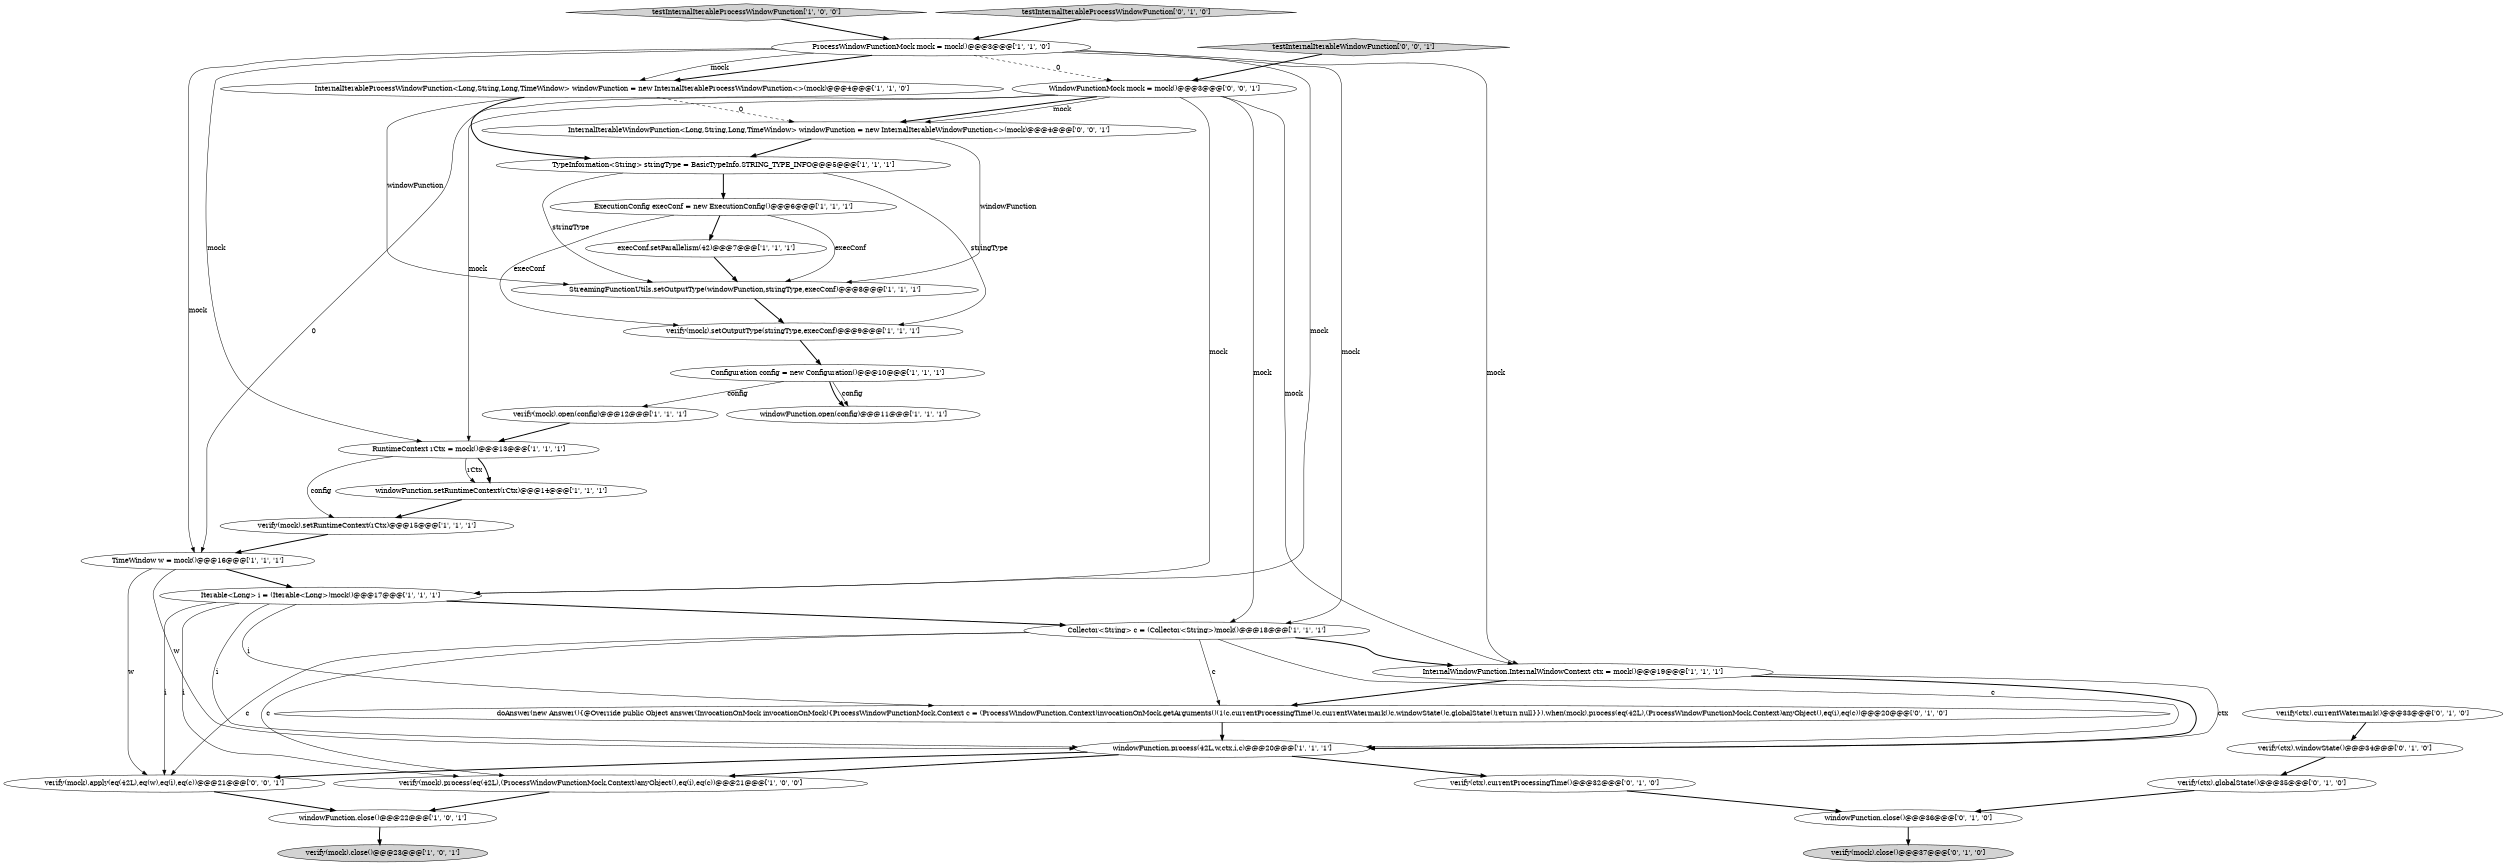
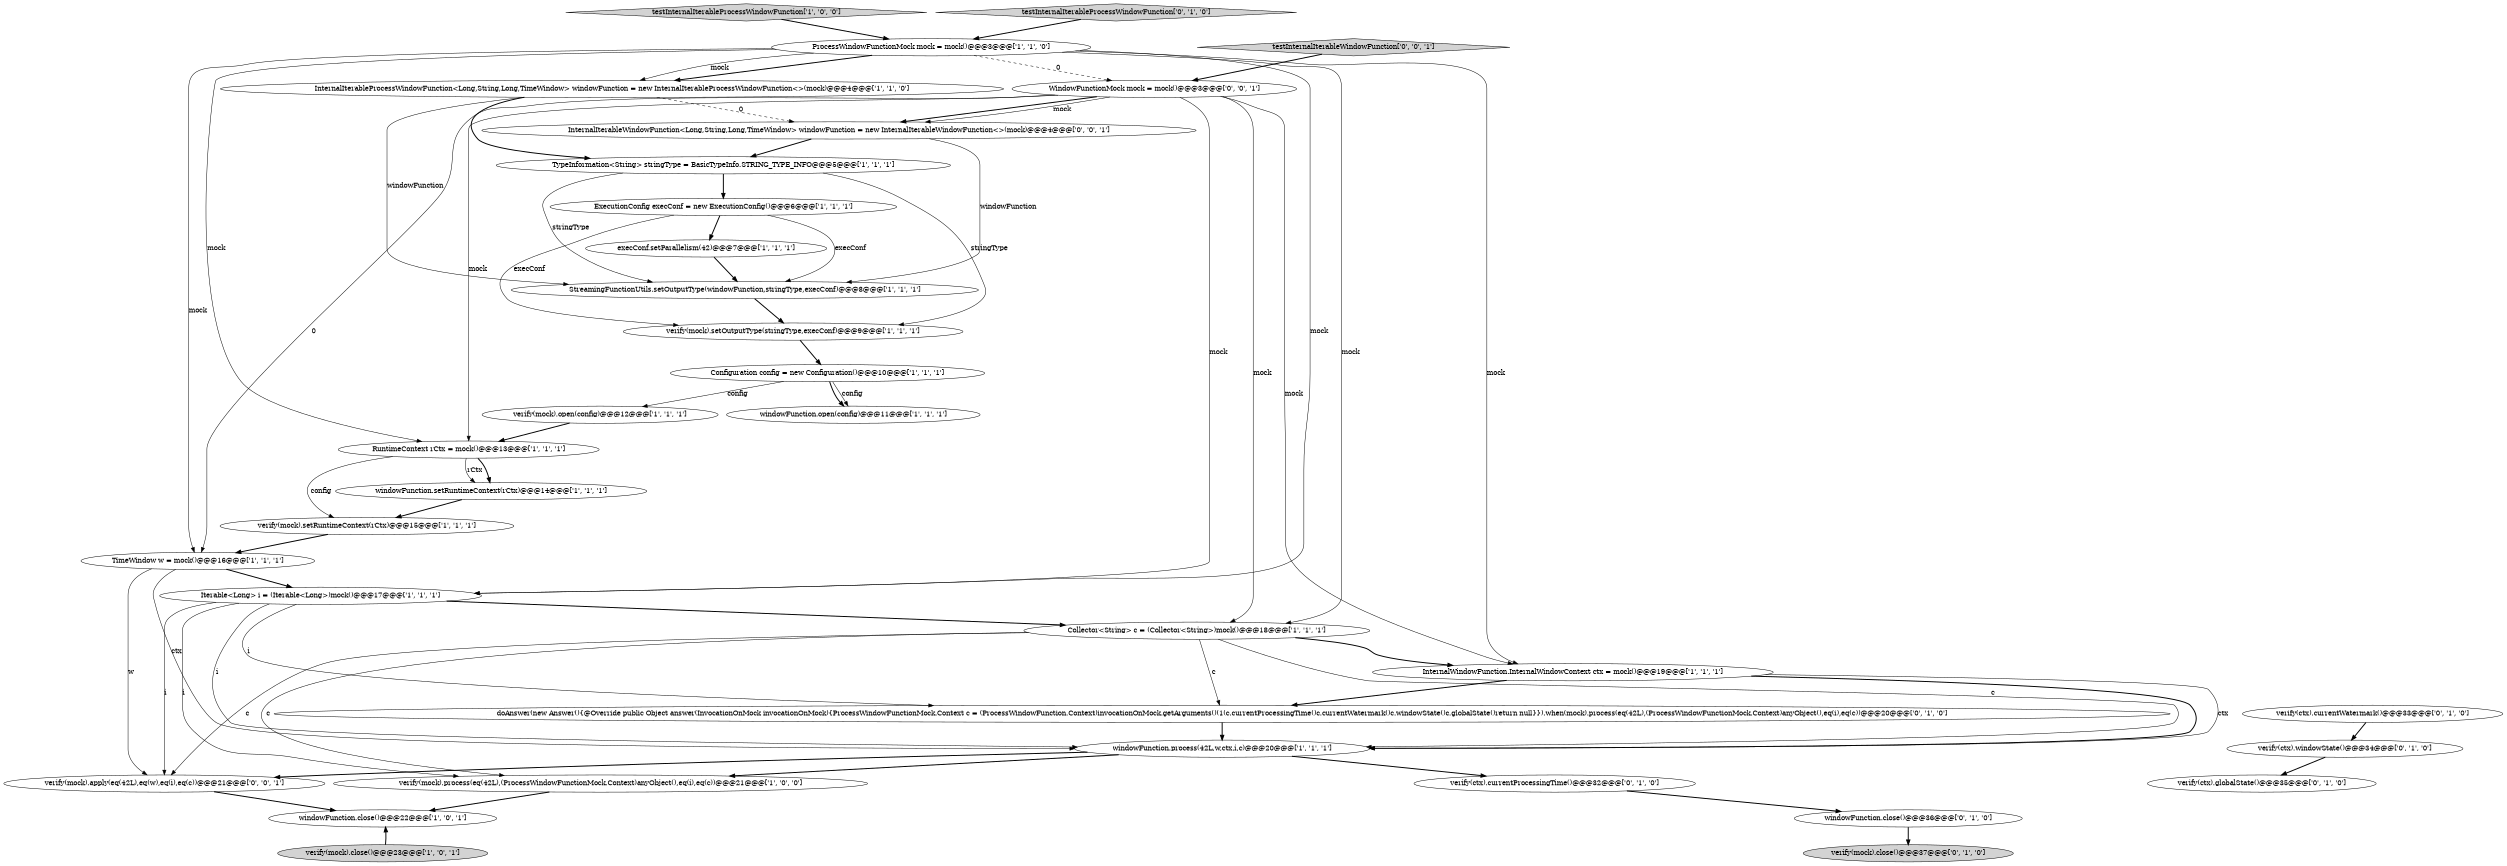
(177, 651) -> (177, 651)
(2087, 801) -> none
(380, 834) -> (386, 838)
